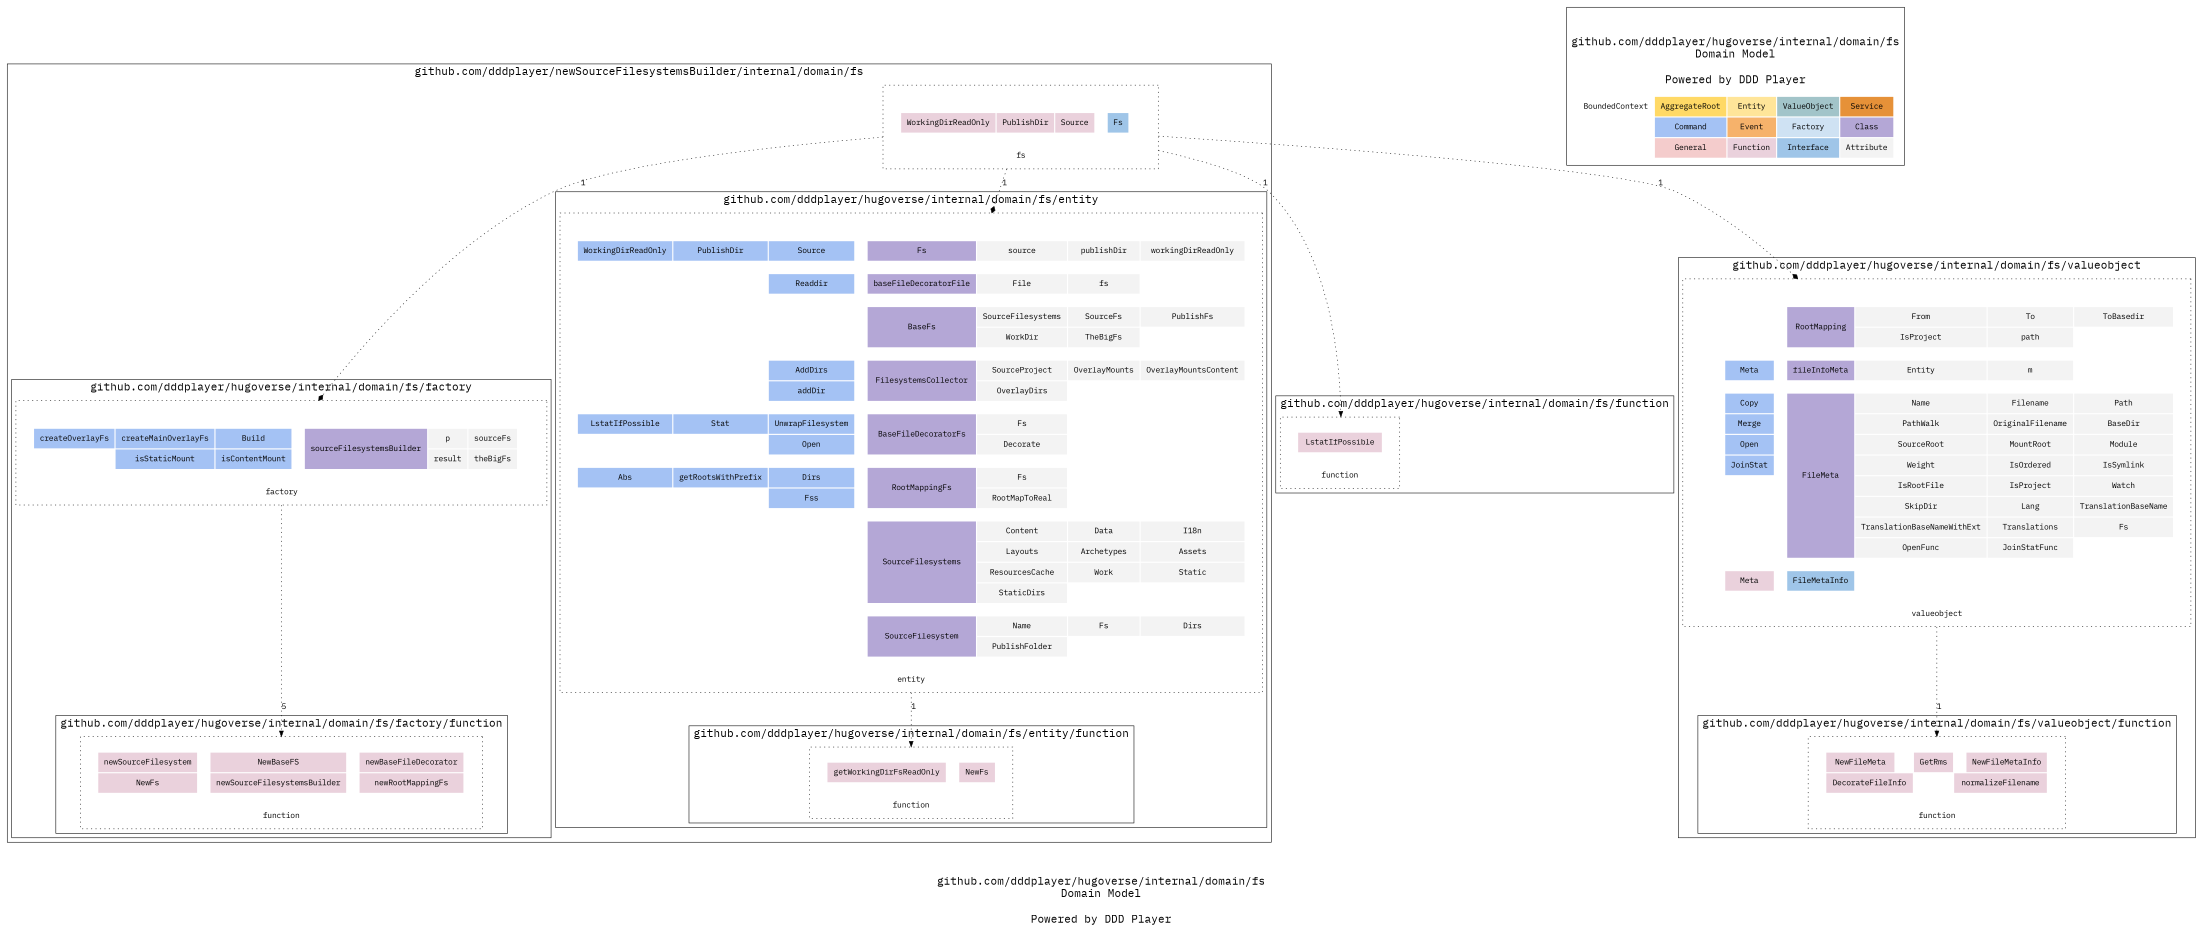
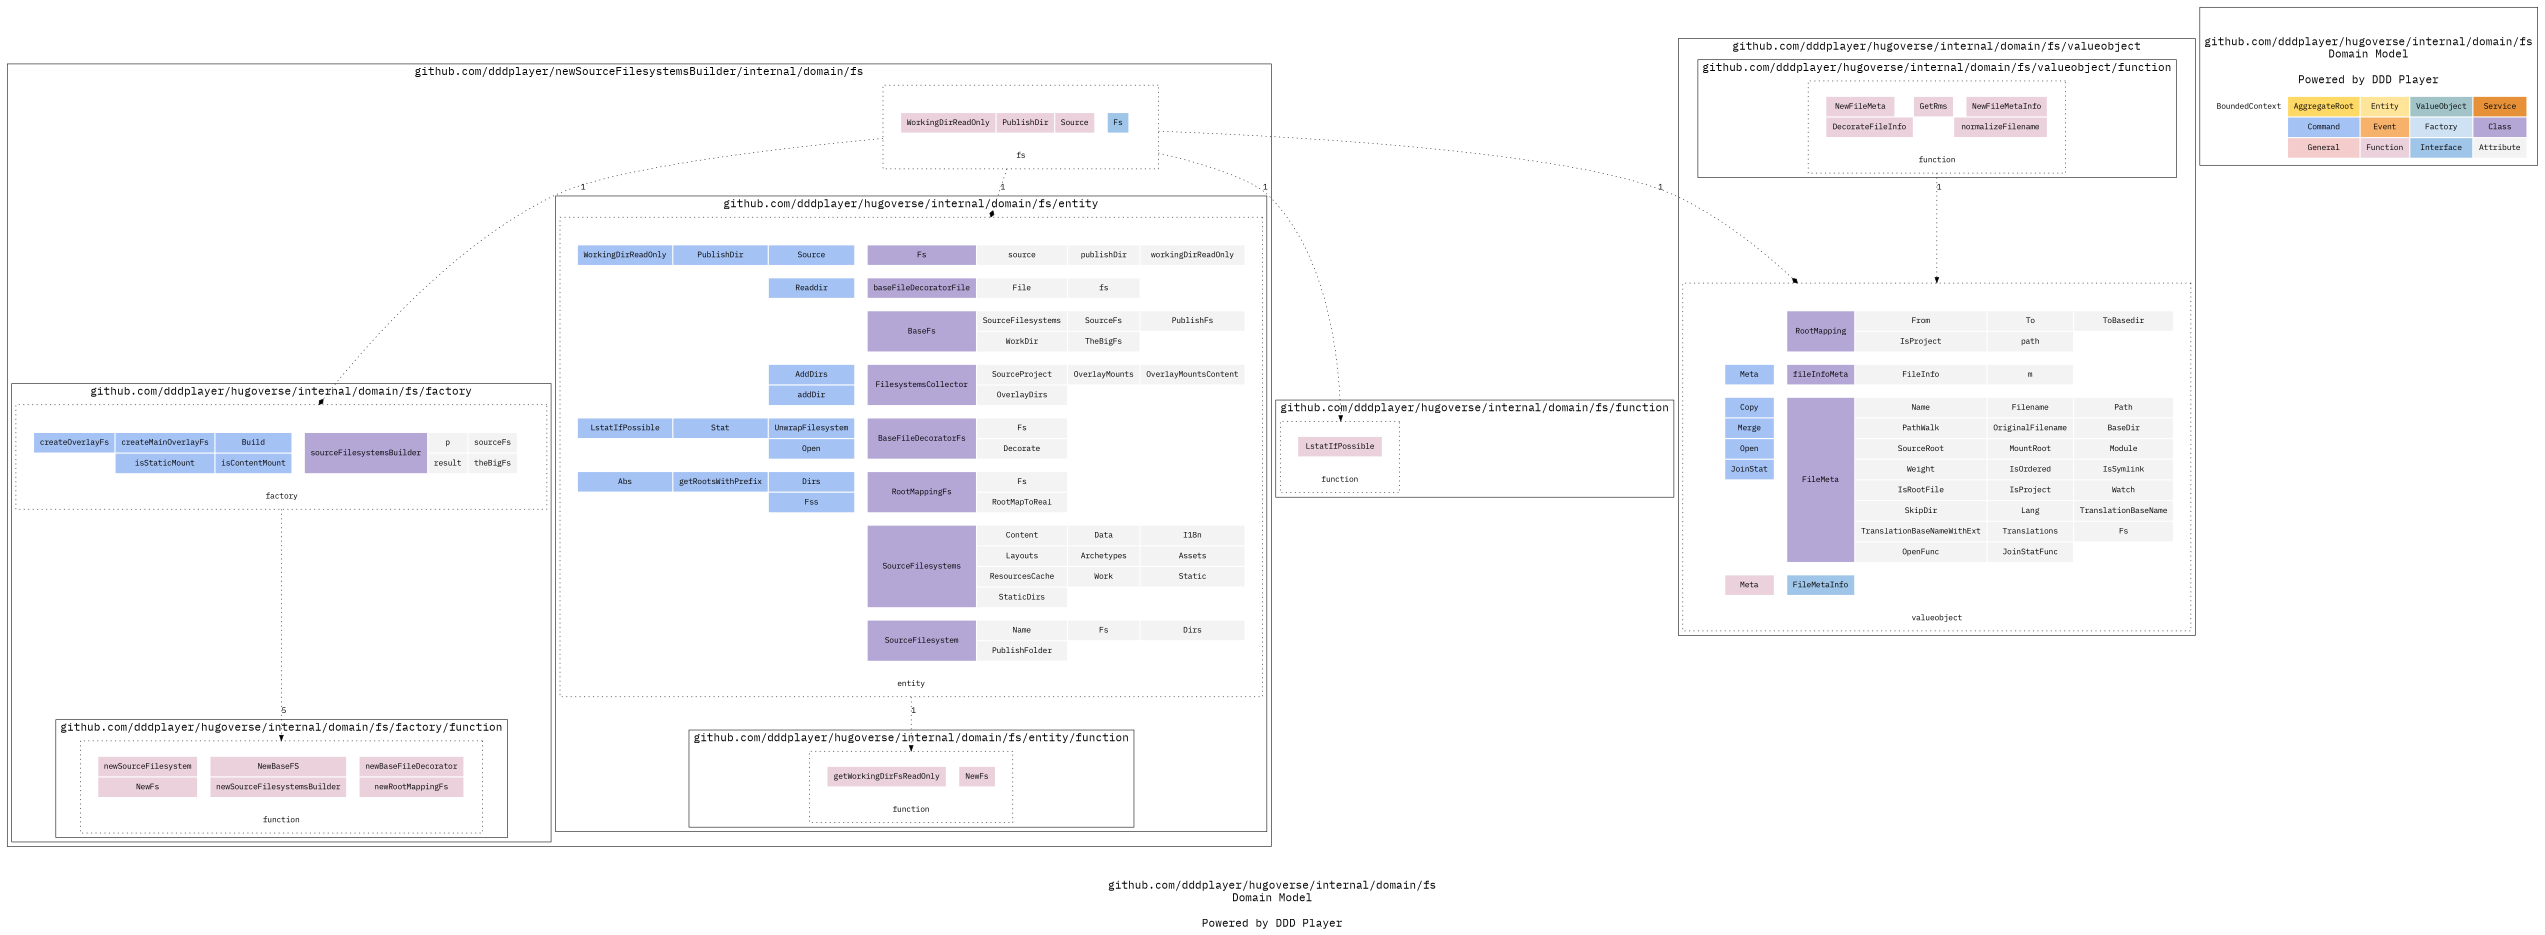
(1921, 370) -> (1921, 374)
(1937, 679) -> (1937, 225)
